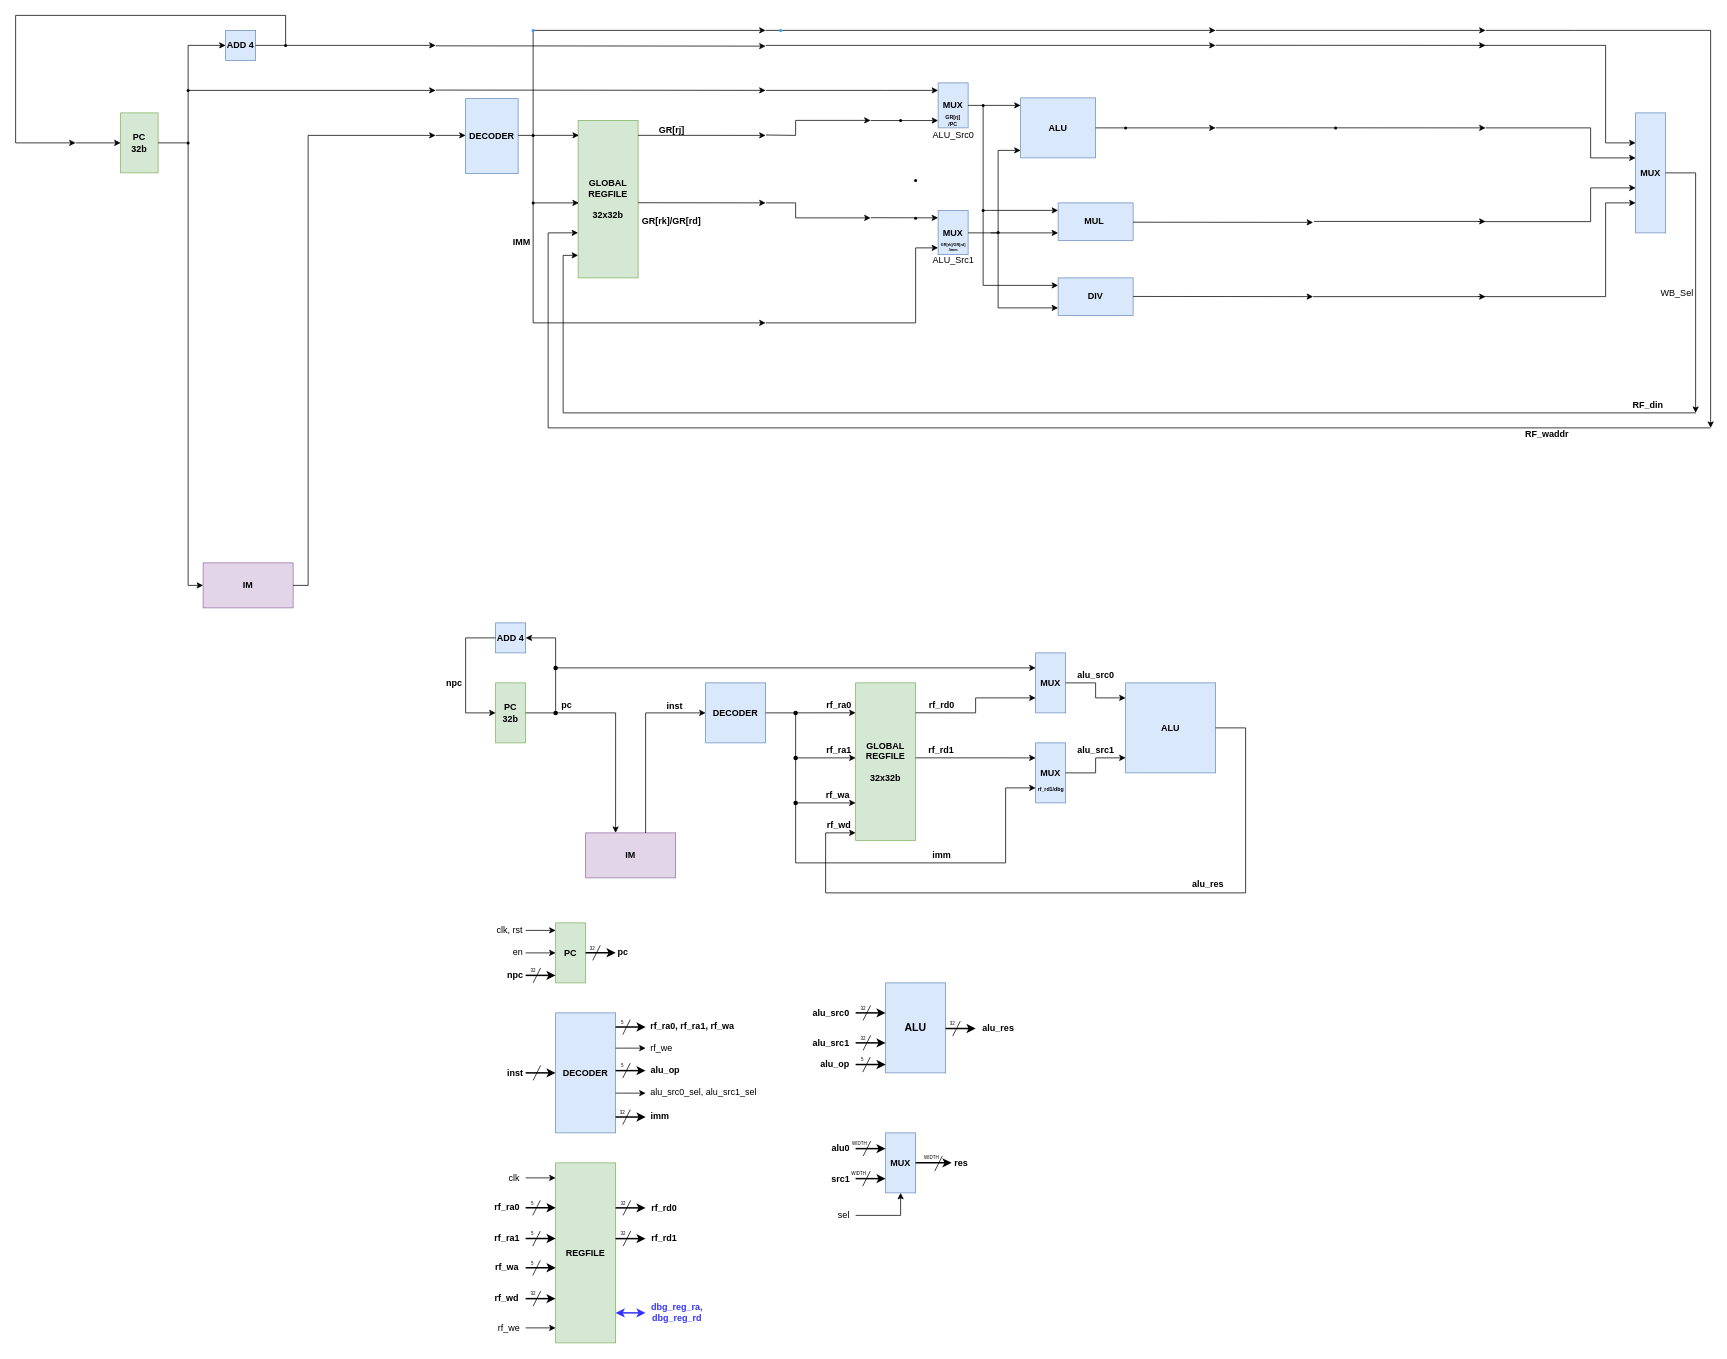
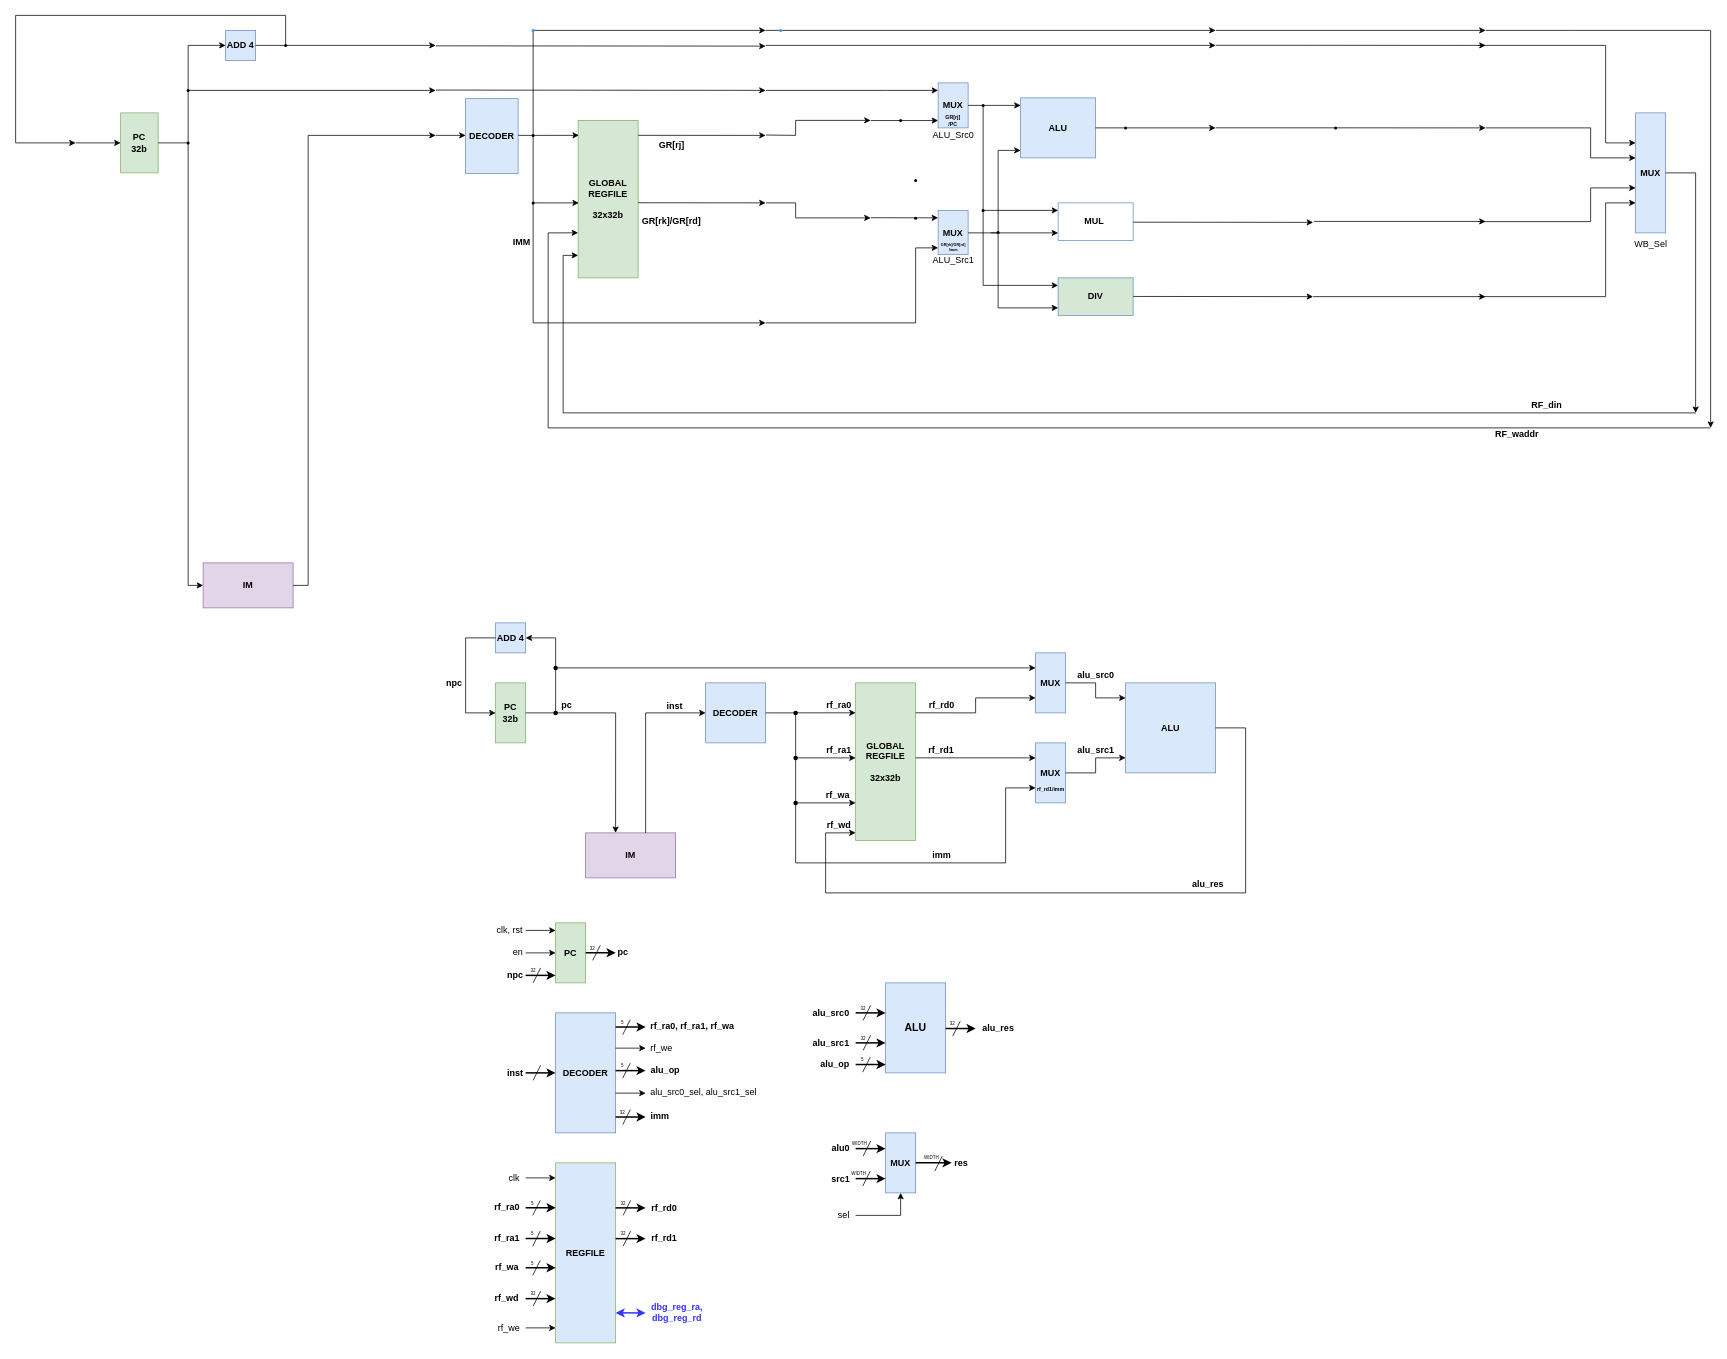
(671, 130) -> (671, 145)
(1095, 222) -> (1095, 222)
(1677, 293) -> (1650, 244)
(1095, 297) -> (1095, 297)
(1648, 405) -> (1547, 405)
(1547, 434) -> (1517, 434)
(1051, 789) -> (1051, 789)
(585, 1253) -> (585, 1253)
